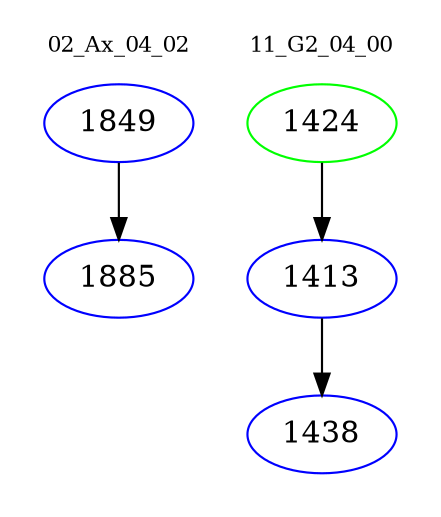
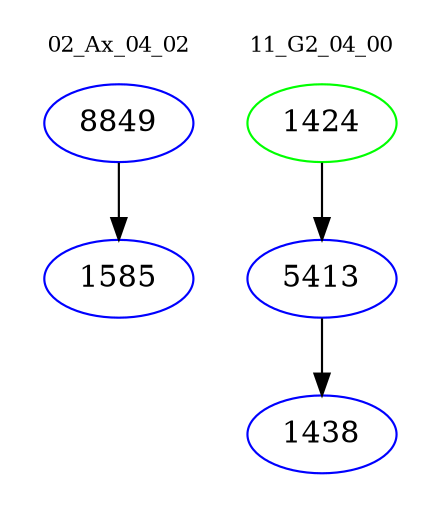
(119, 123) -> (119, 123)
(119, 279) -> (119, 279)
(322, 279) -> (322, 279)
